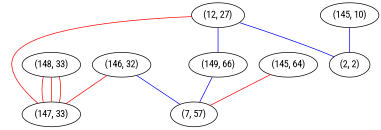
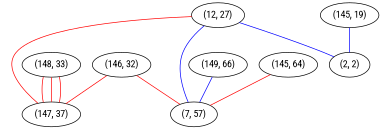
(350, 15) -> (350, 15)
(218, 40) -> (181, 61)
(158, 90) -> (158, 90)
(51, 114) -> (51, 114)
